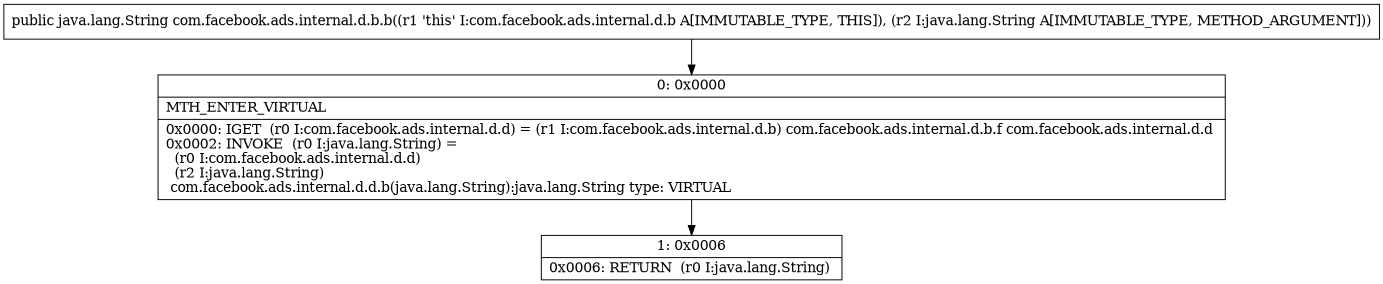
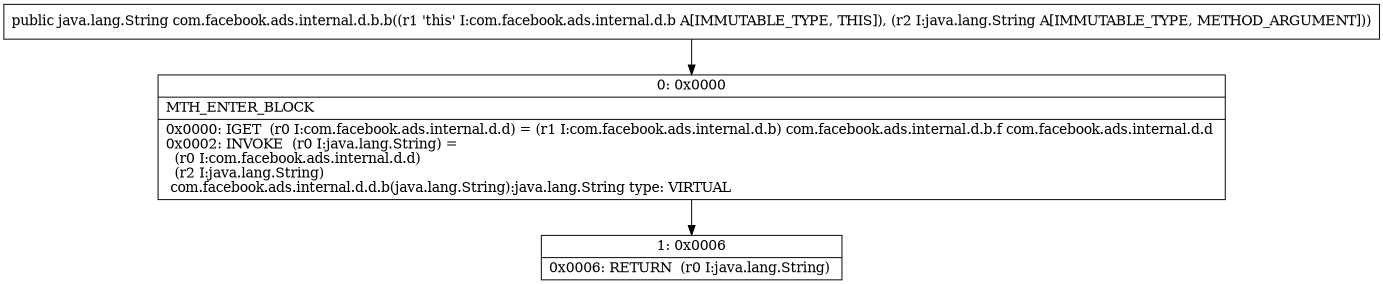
(246, 108) -> (240, 108)
